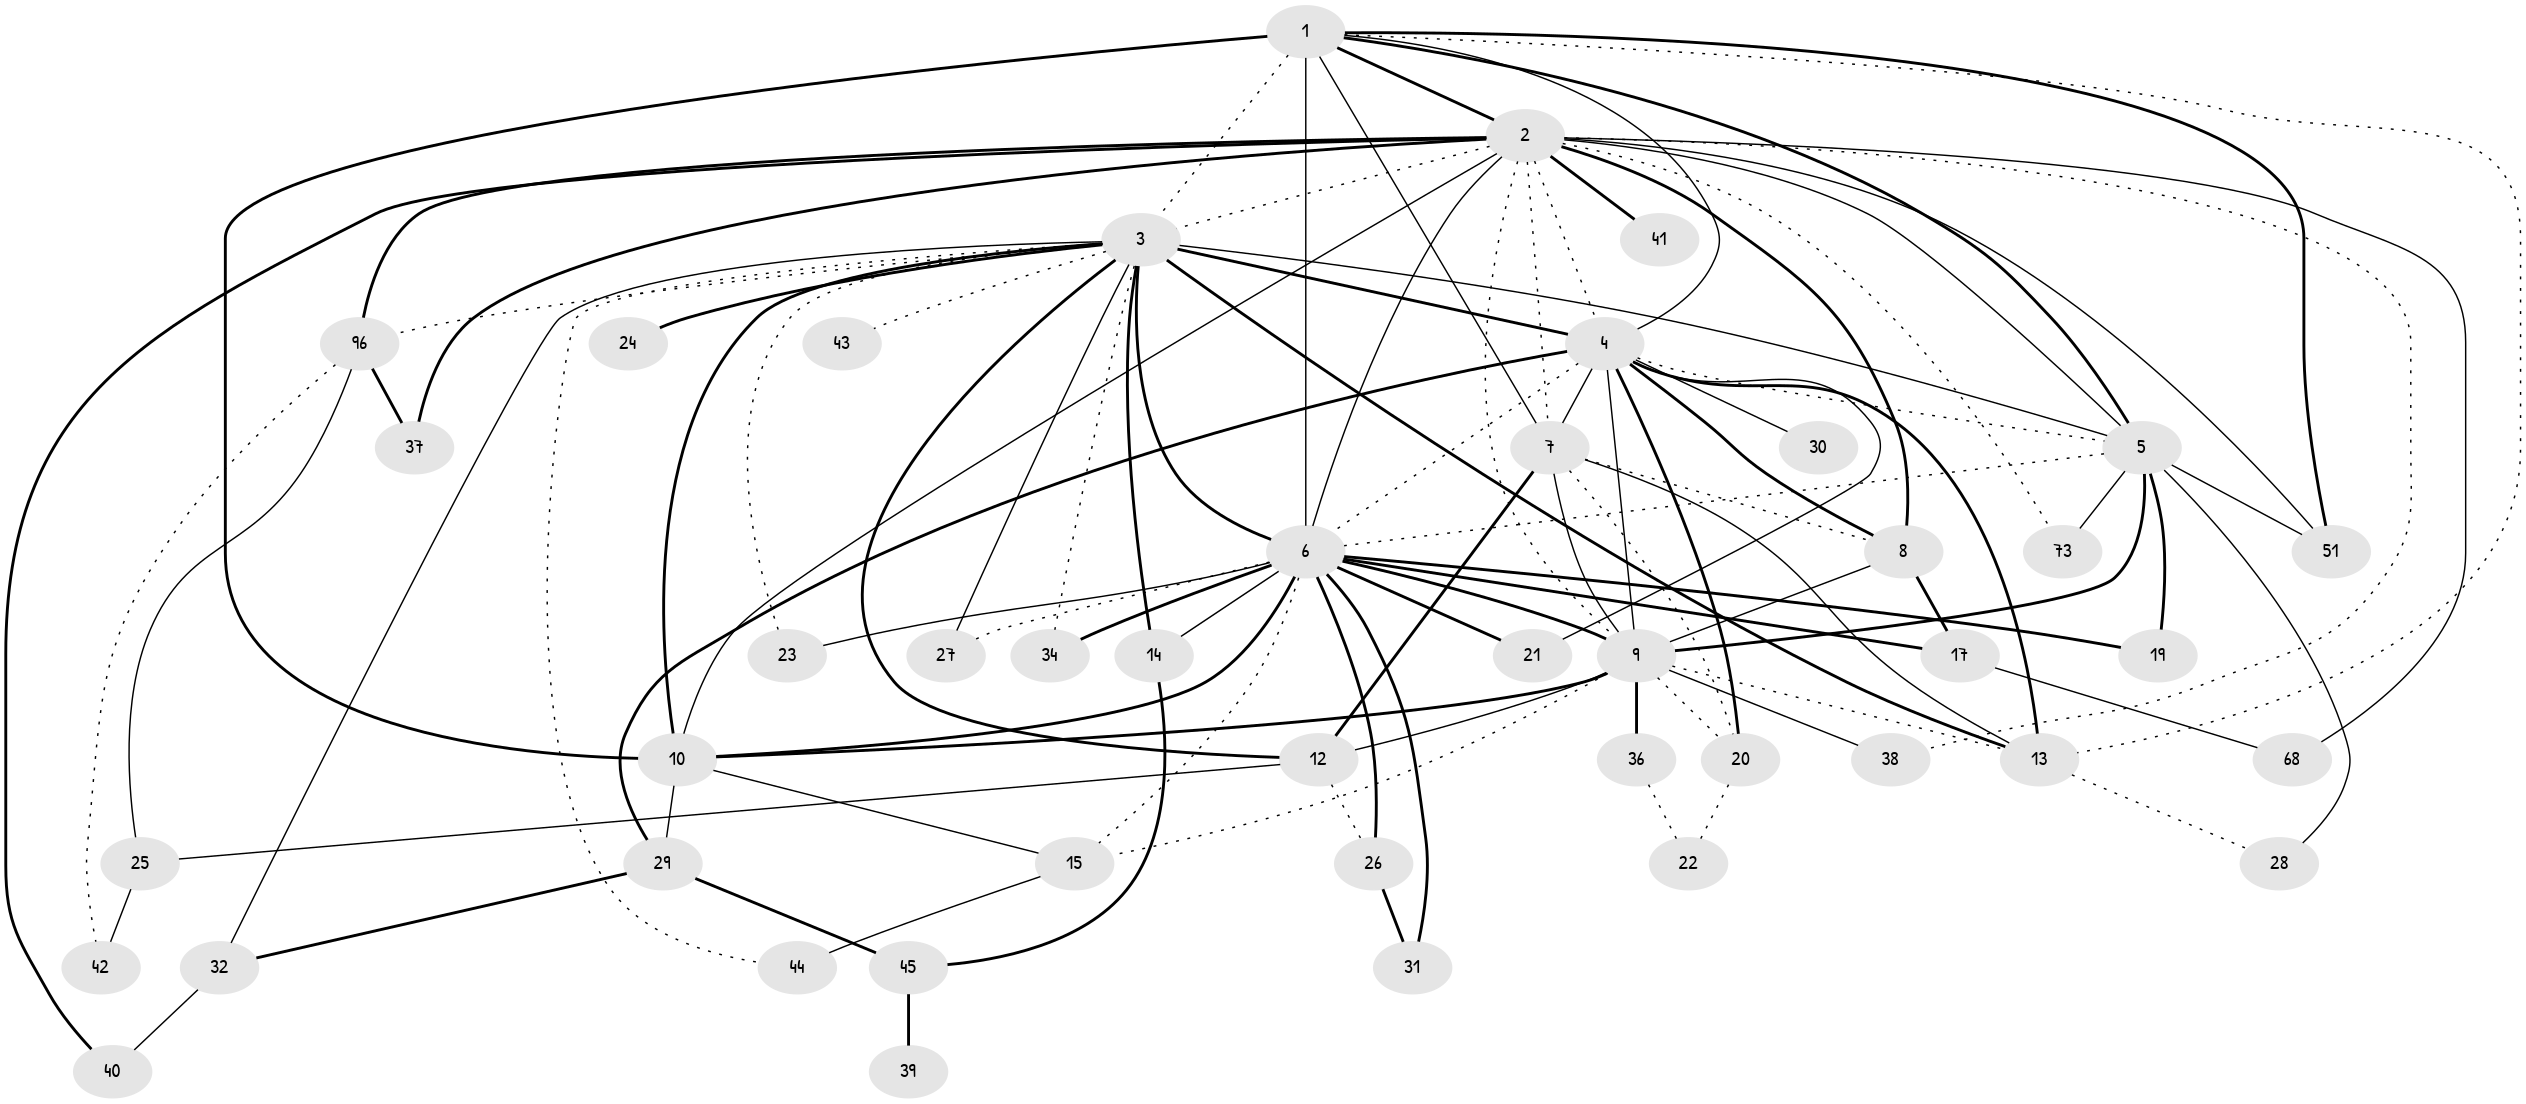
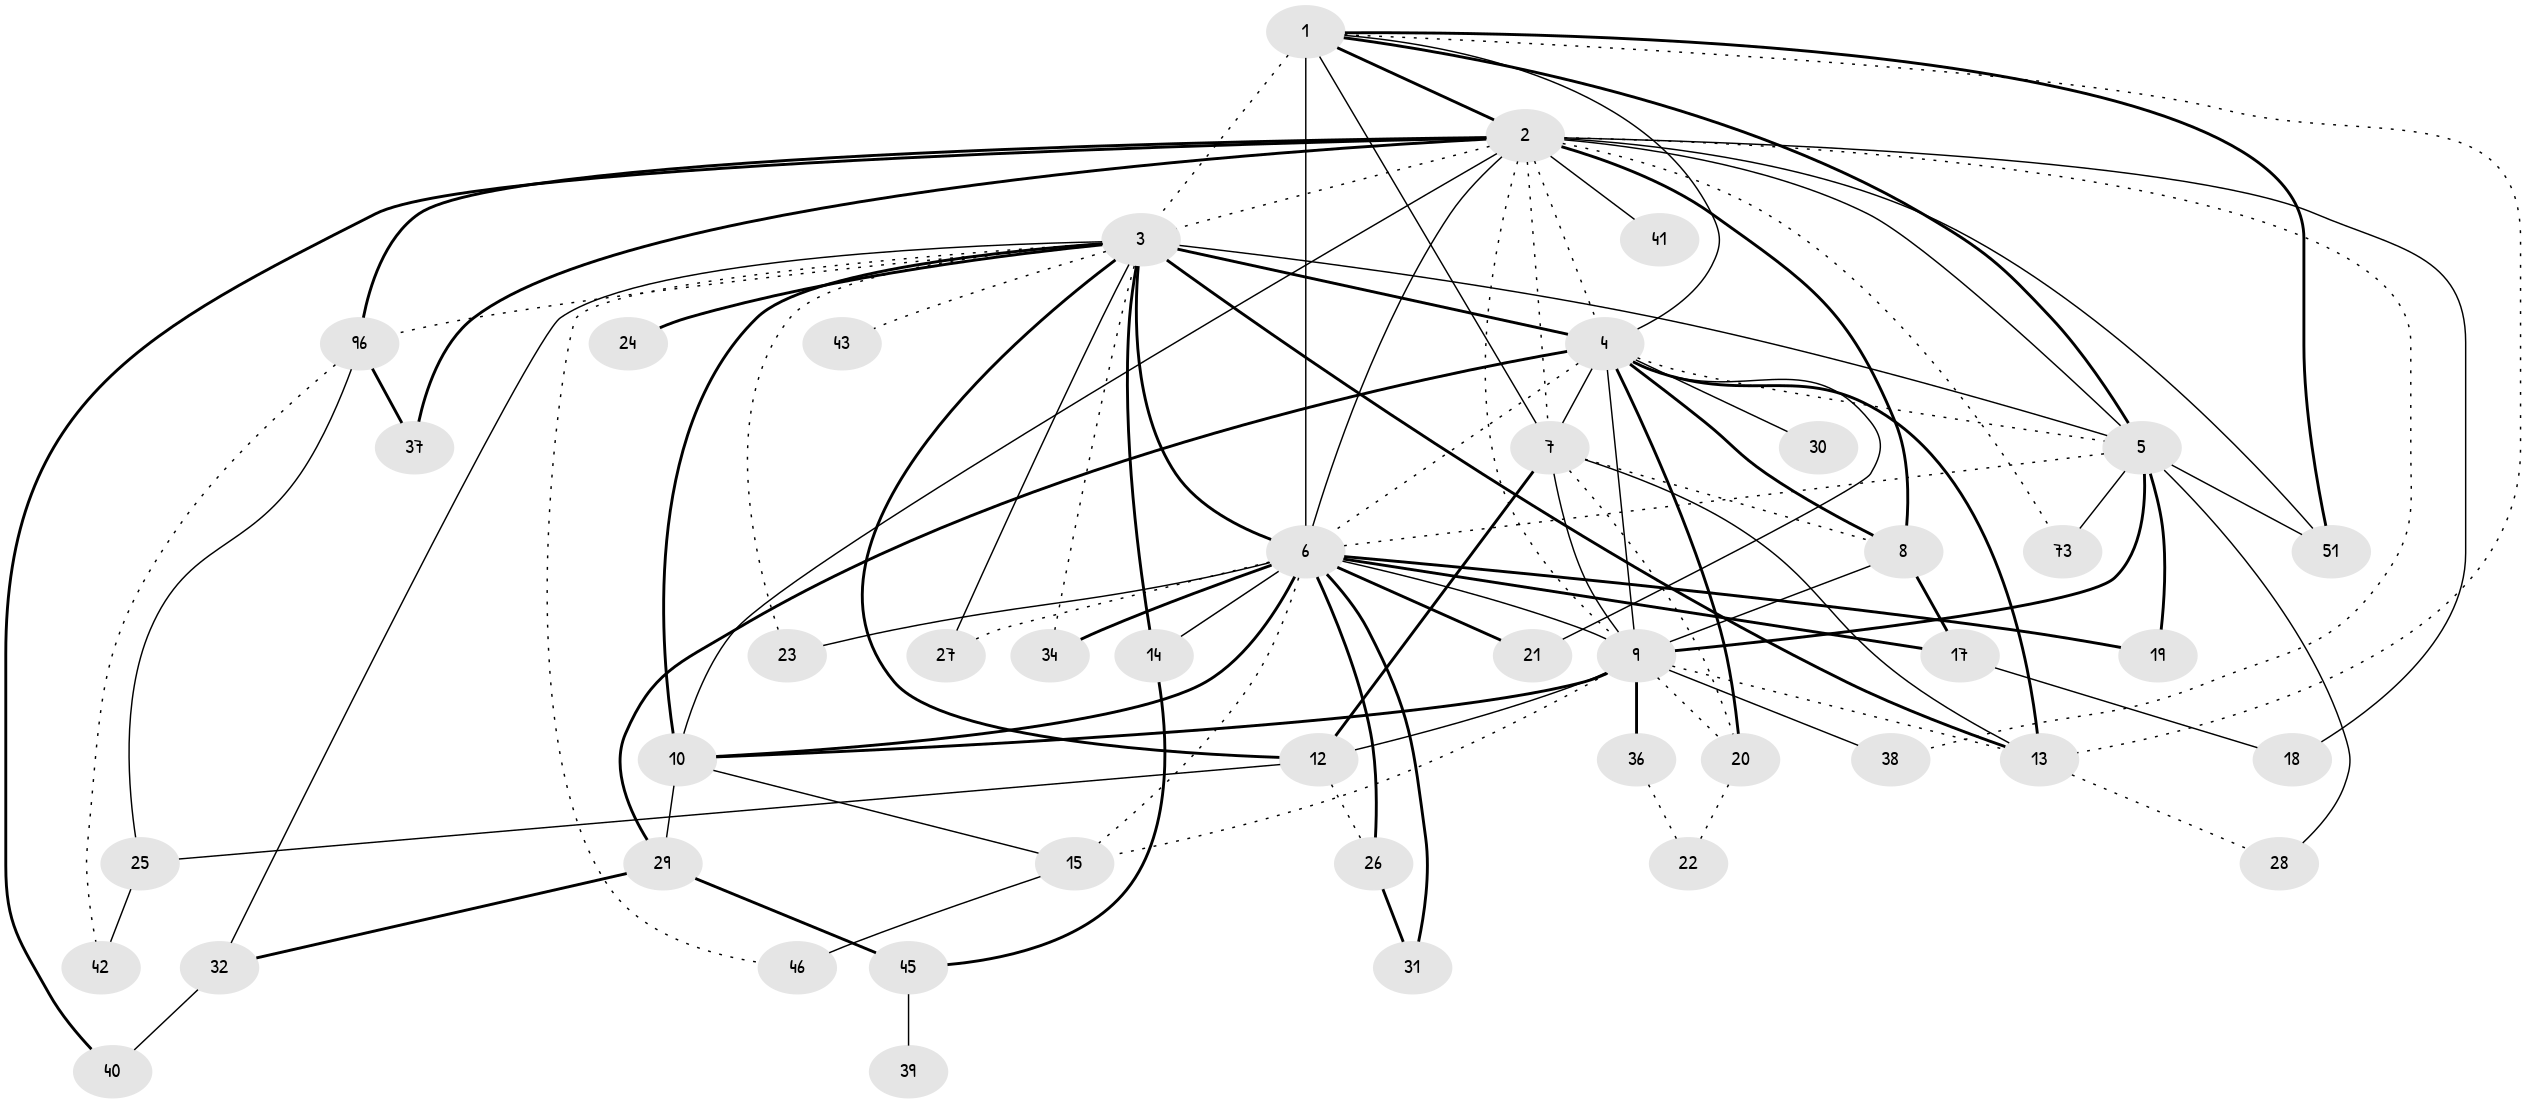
(332, 174) -> none
(1593, 188) -> (1593, 188)
(1476, 595) -> (1476, 595)
(2292, 760) -> (2292, 760)
(797, 968) -> (797, 968)
(909, 1020) -> (909, 1020)
